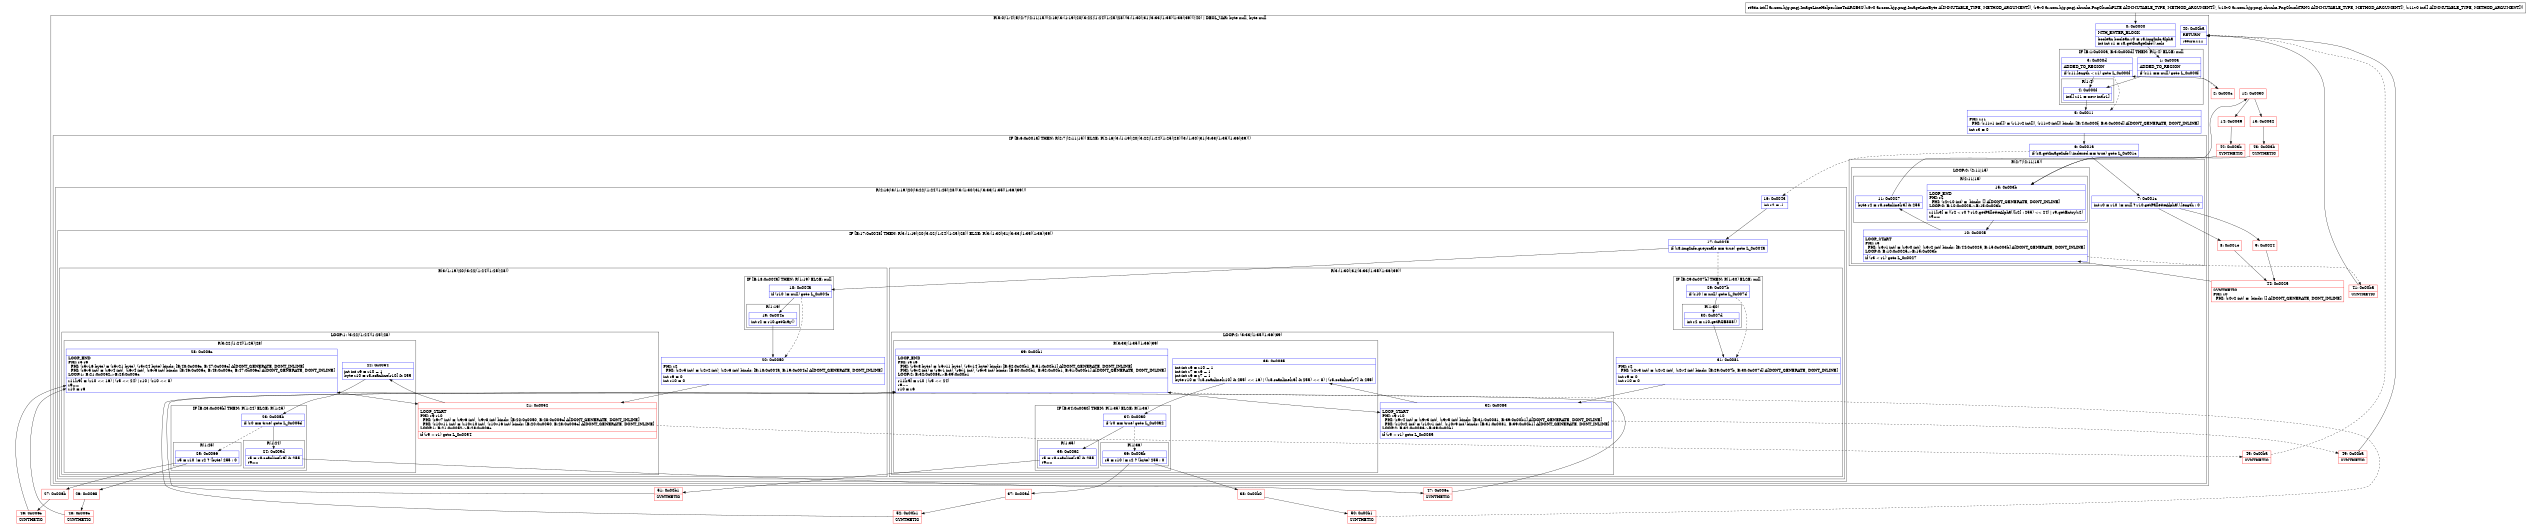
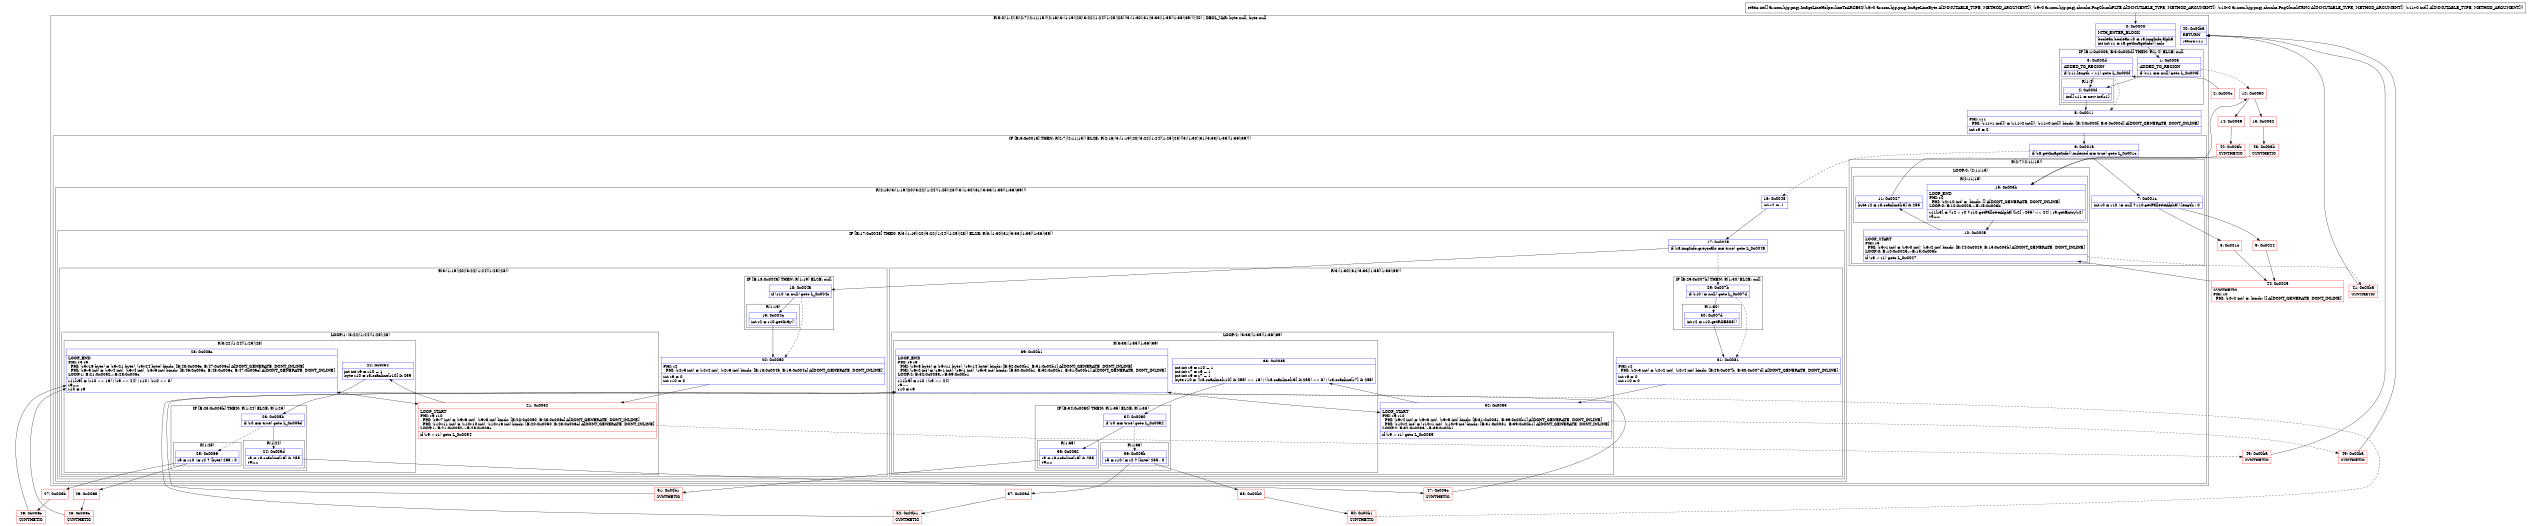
(2208, 81) -> (2226, 74)
(2385, 209) -> (2385, 209)
